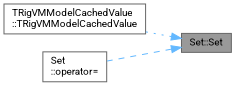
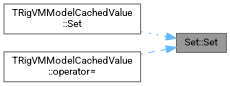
(75, 19) -> (72, 19)
(75, 67) -> (72, 67)
